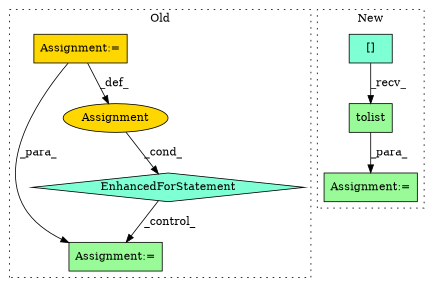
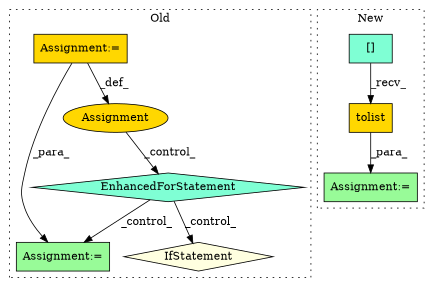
(371, 118) -> (371, 118)
(163, 153) -> (170, 153)
none -> (199, 257)
